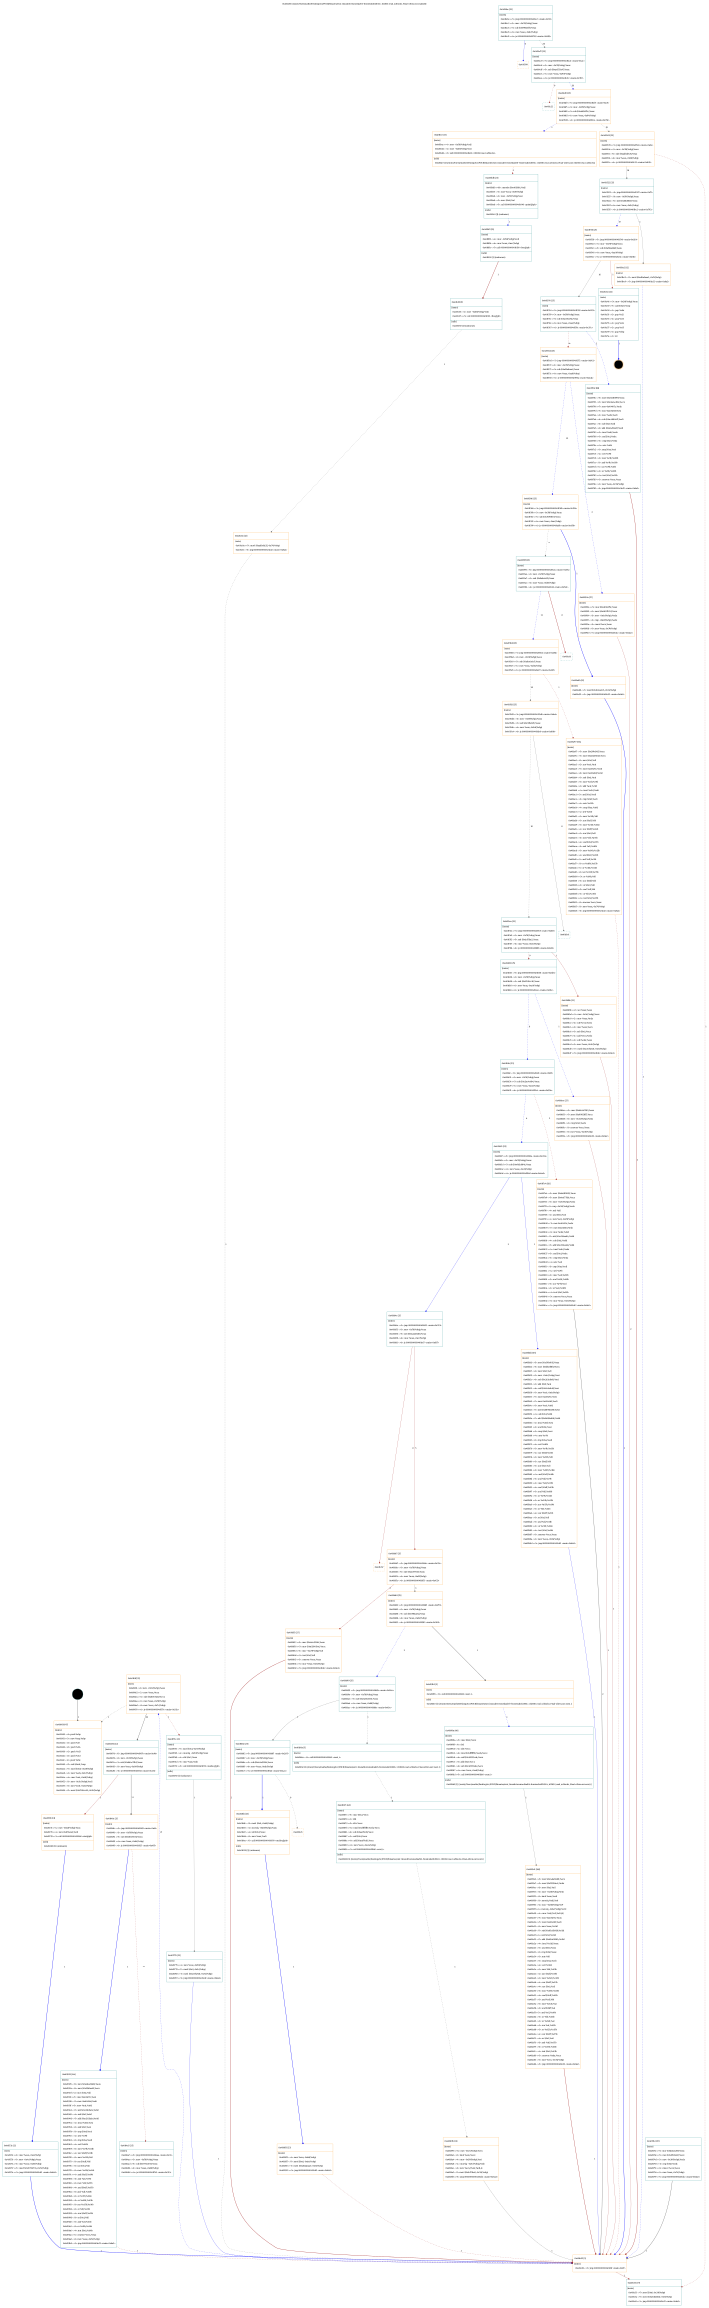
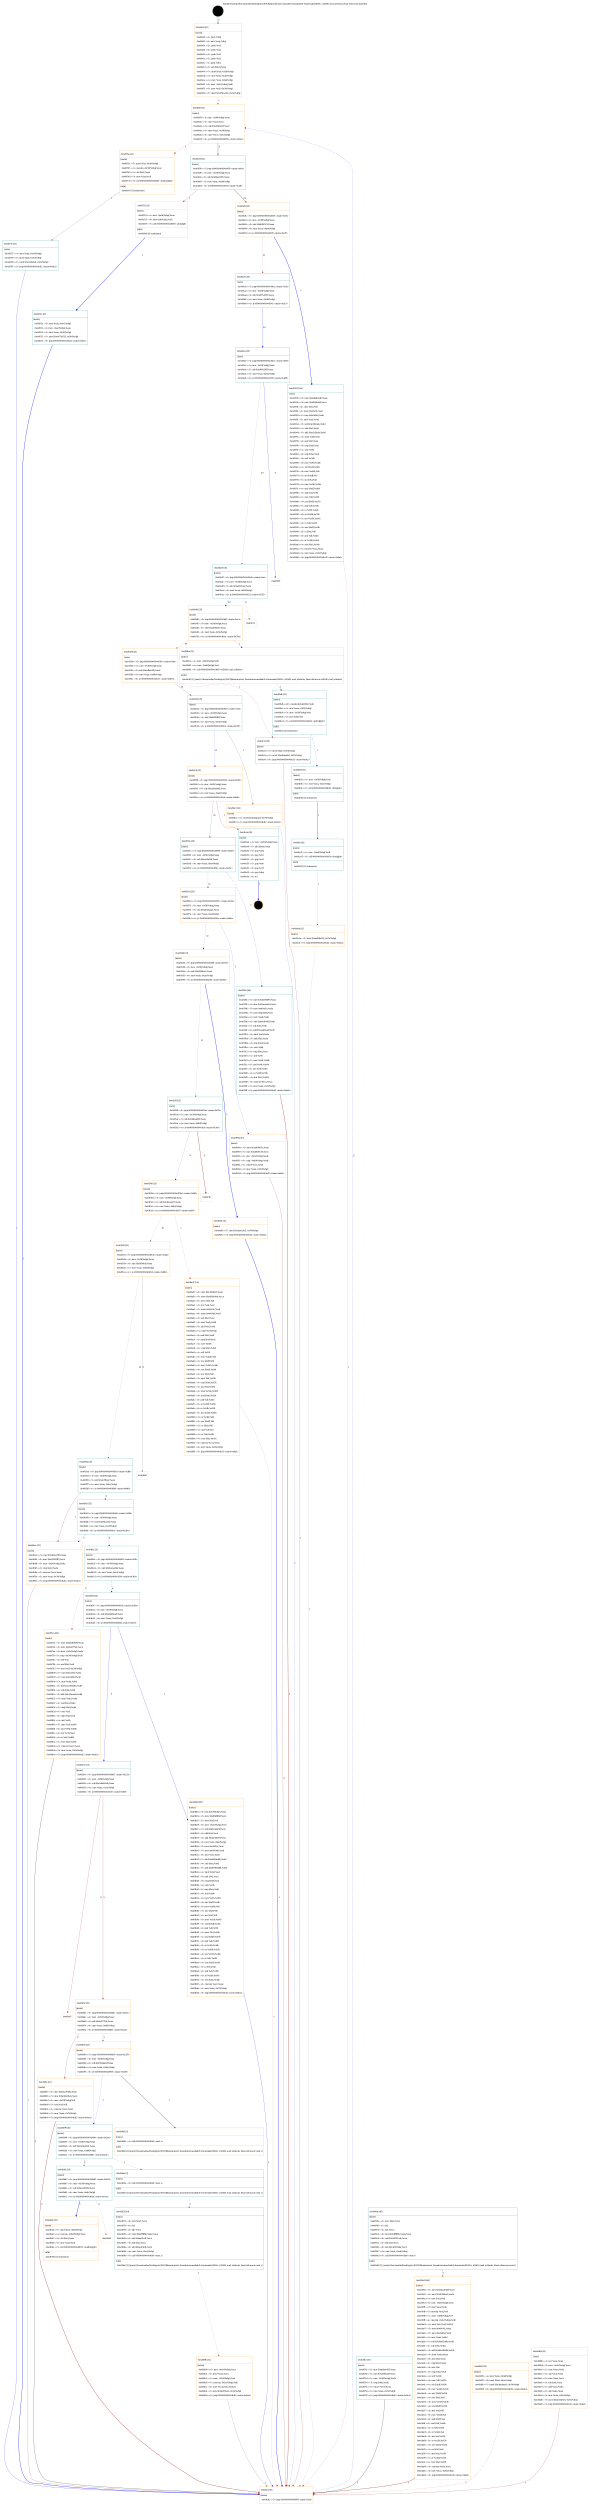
none -> (263, 327)
(567, 973) -> (66, 1515)
(114, 1712) -> (218, 100)
(506, 1717) -> none
(194, 1758) -> (147, 172)
(284, 1999) -> none
(622, 2275) -> (299, 1624)
